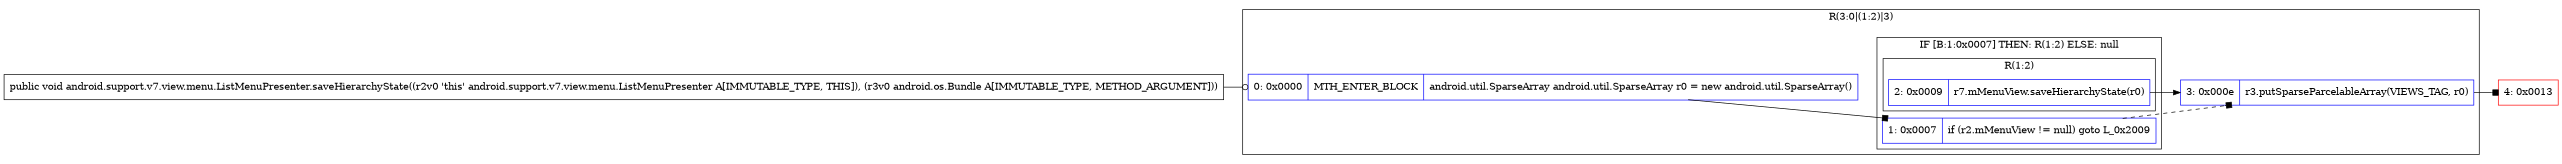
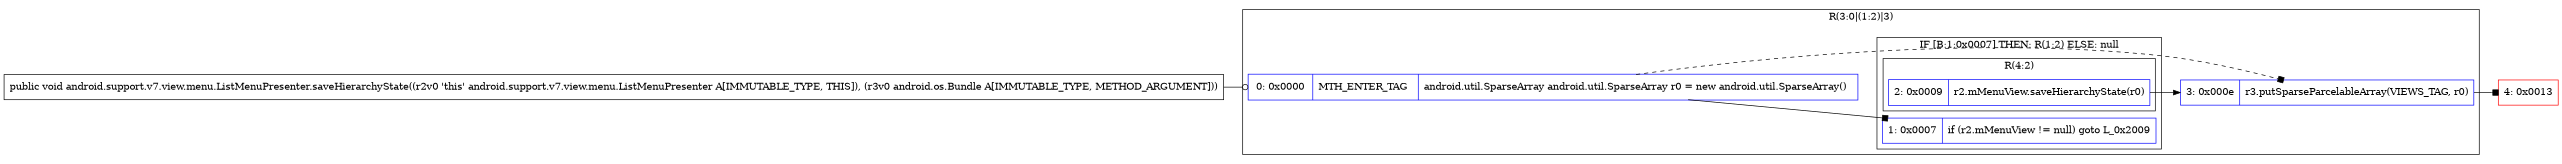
(2019, 66) -> (2019, 66)
(1366, 87) -> (1363, 87)
(2049, 92) -> (2049, 92)
(2174, 112) -> (1957, 48)
